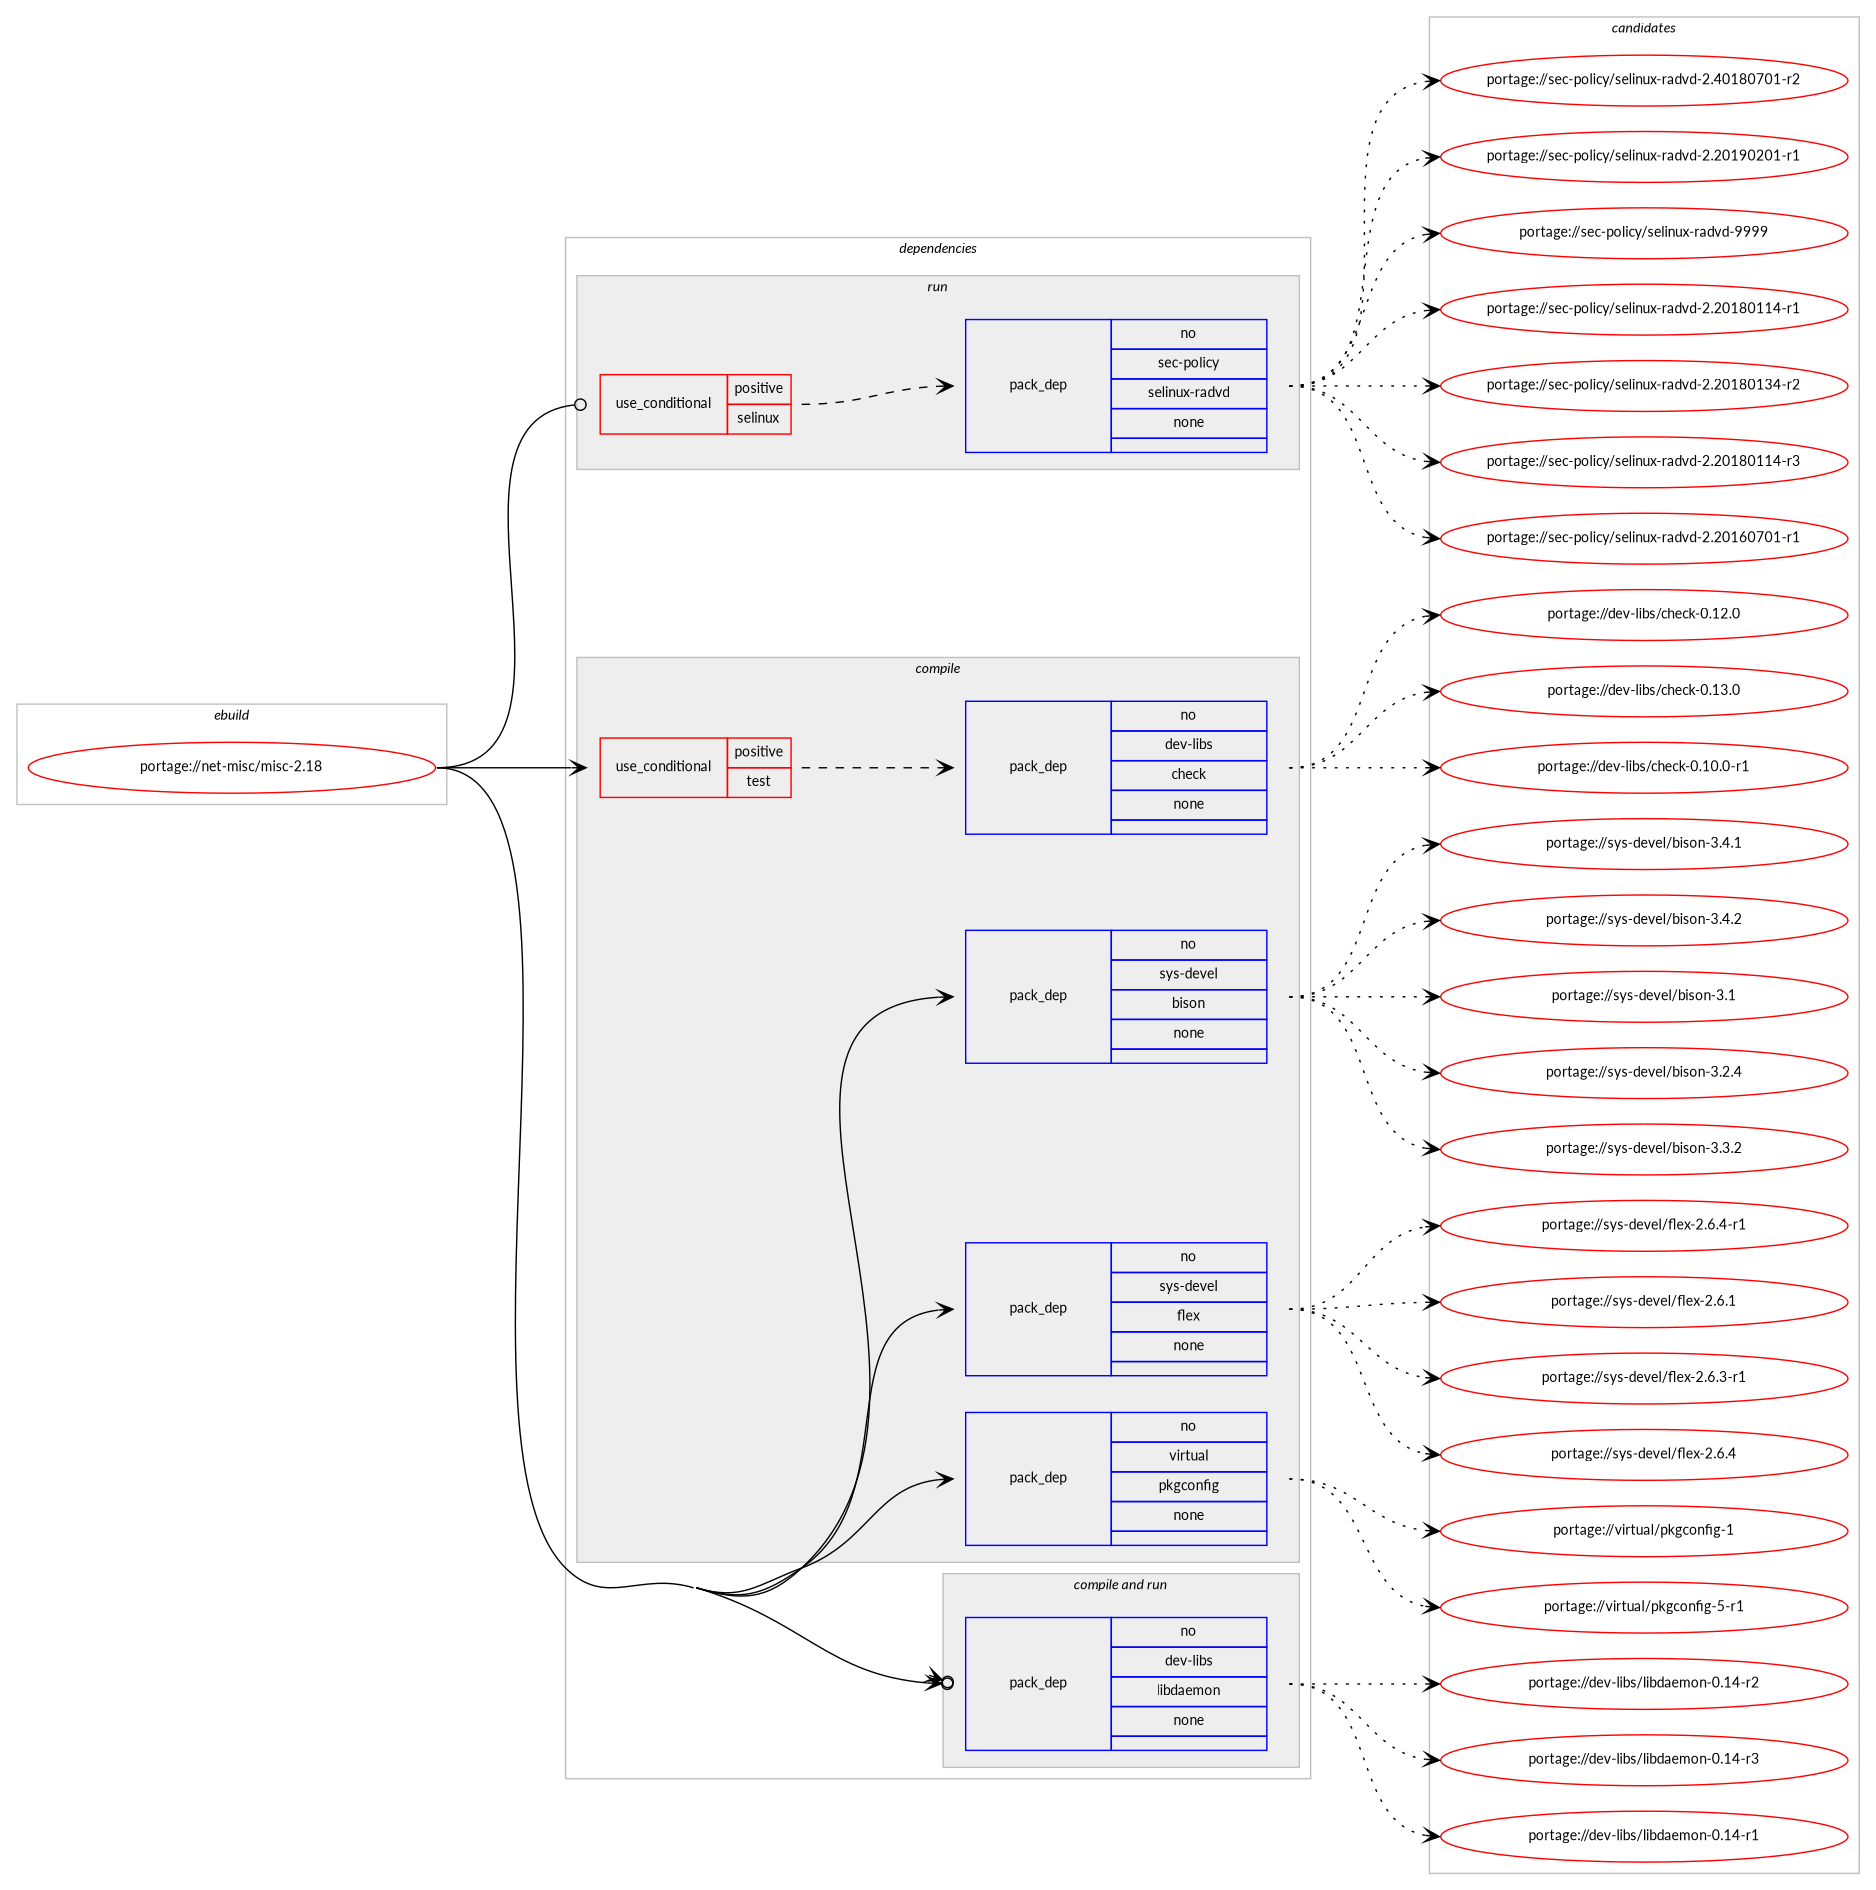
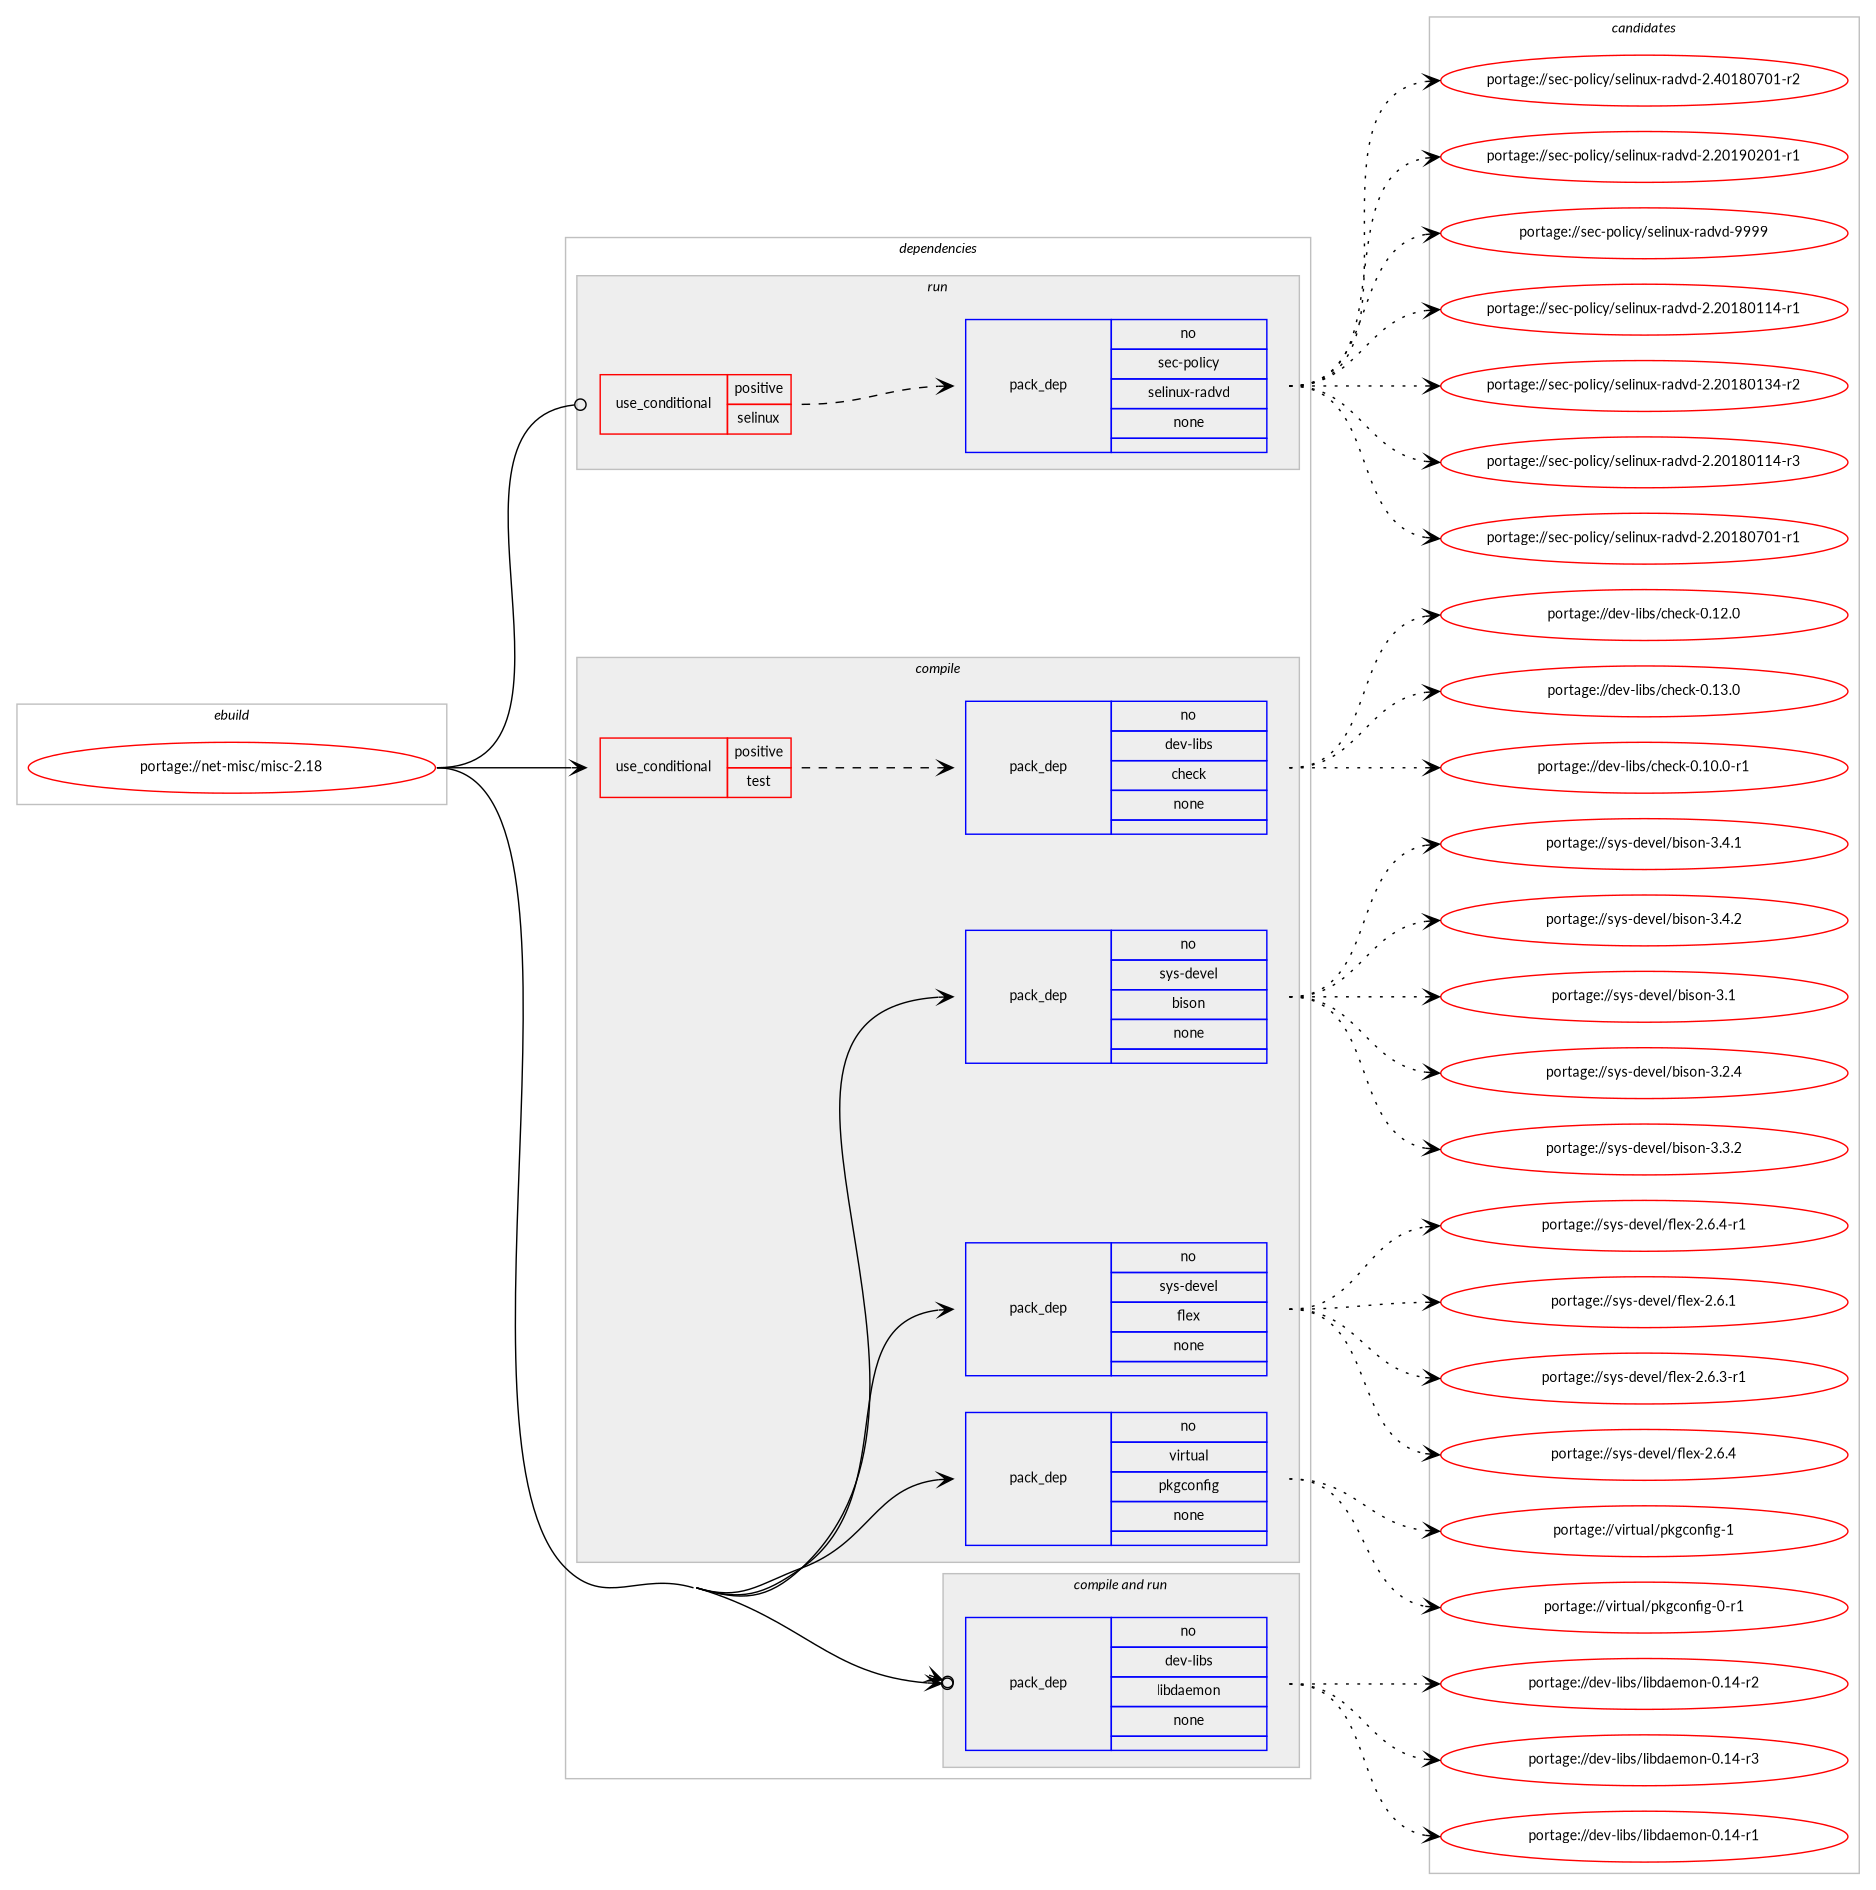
(1644, 539) -> (1644, 539)
(1644, 1608) -> (1644, 1608)
